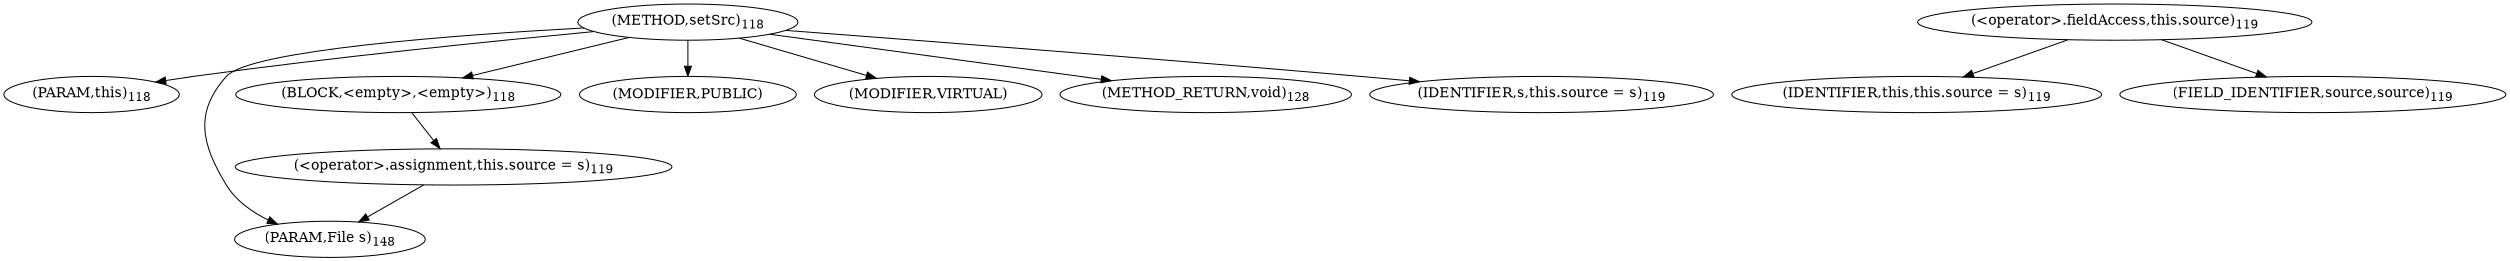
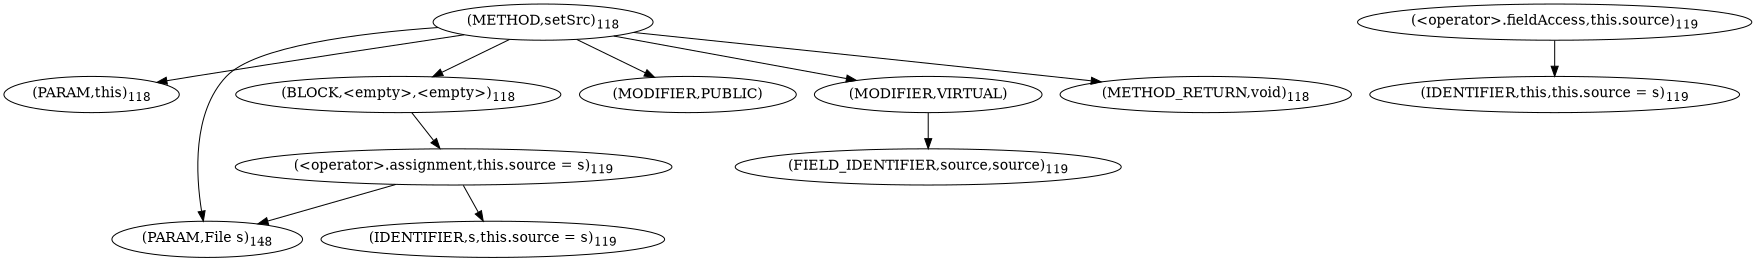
(1098, 55) -> (471, 199)
(2209, 57) -> (928, 126)
(1298, 93) -> (1298, 93)
